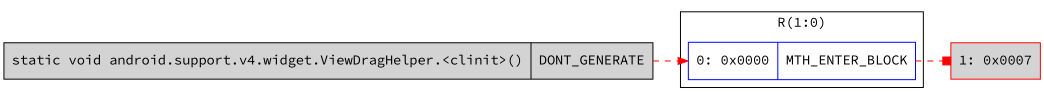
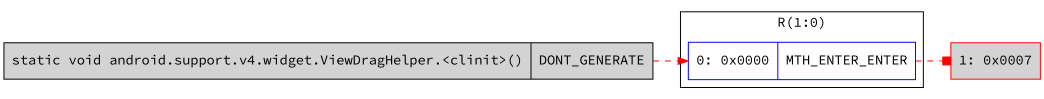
(847, 60) -> (847, 60)
